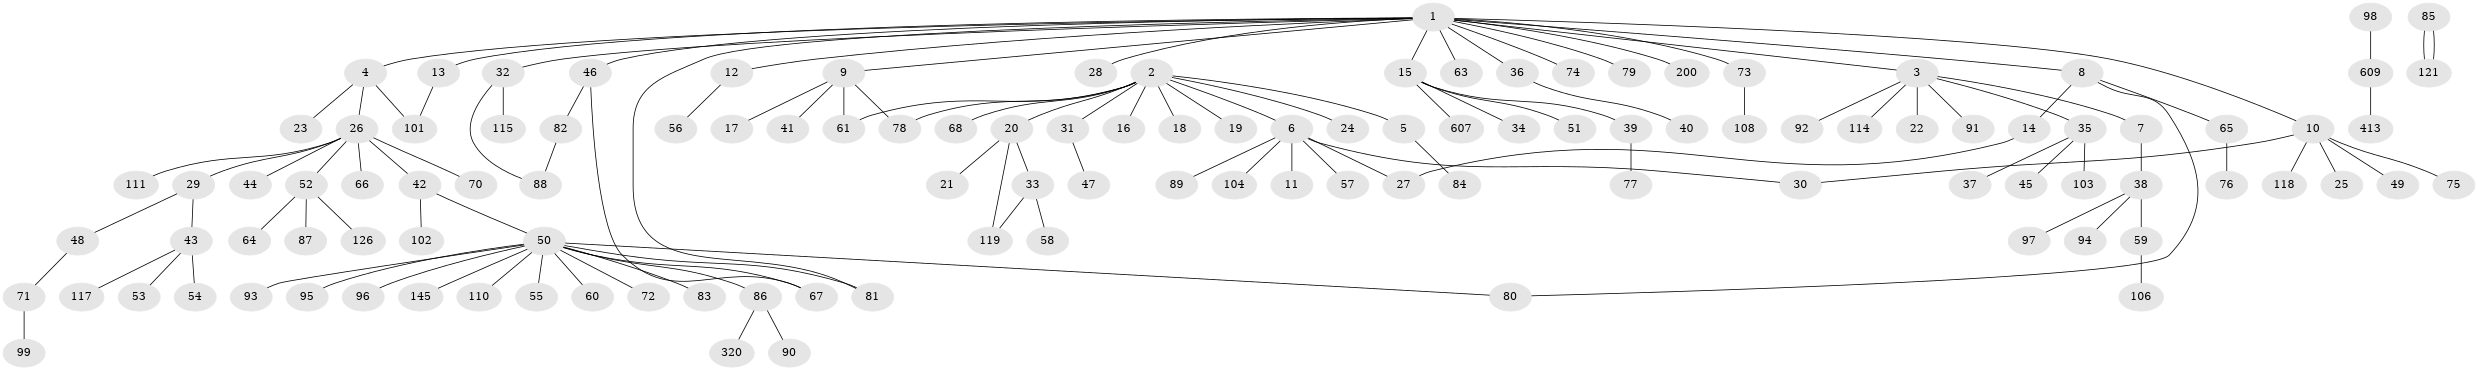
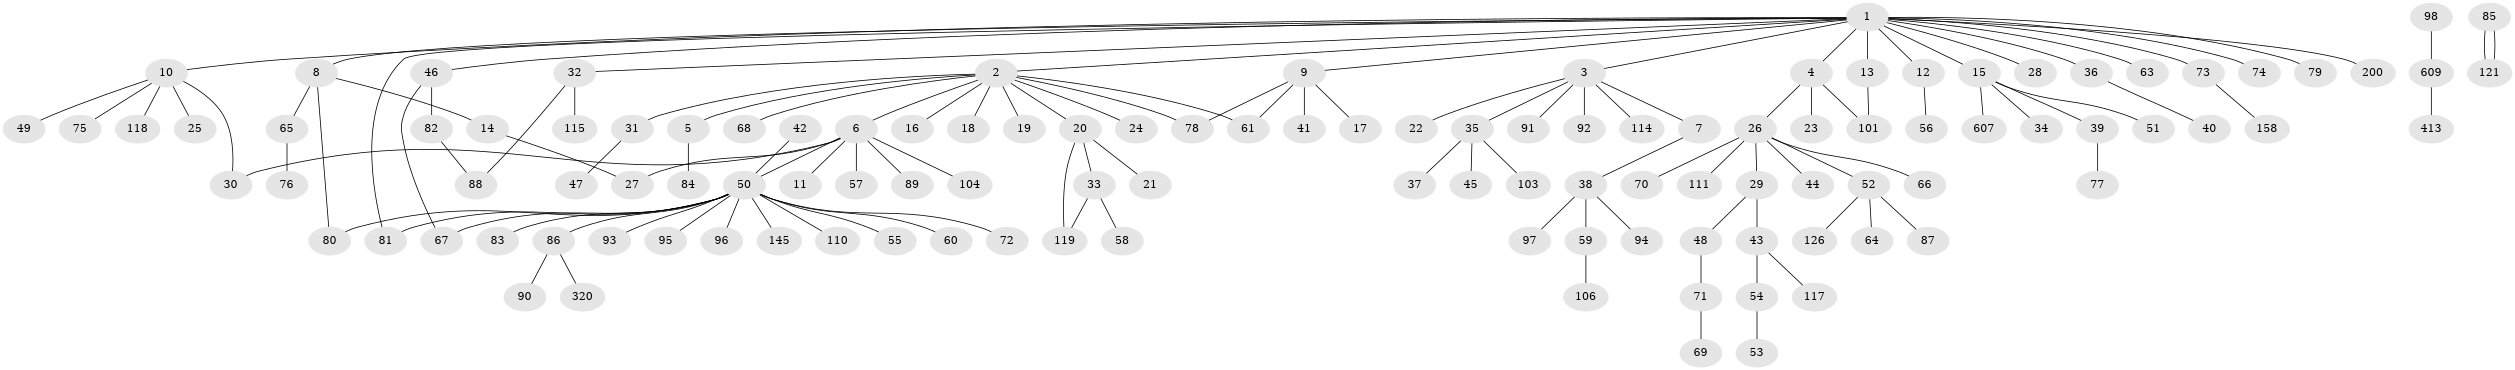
none -> (1432, 45)
(1745, 129) -> (2267, 129)
(389, 157) -> none
none -> (800, 157)
(422, 241) -> none
(165, 269) -> (1757, 325)
(24, 353) -> (1701, 353)
